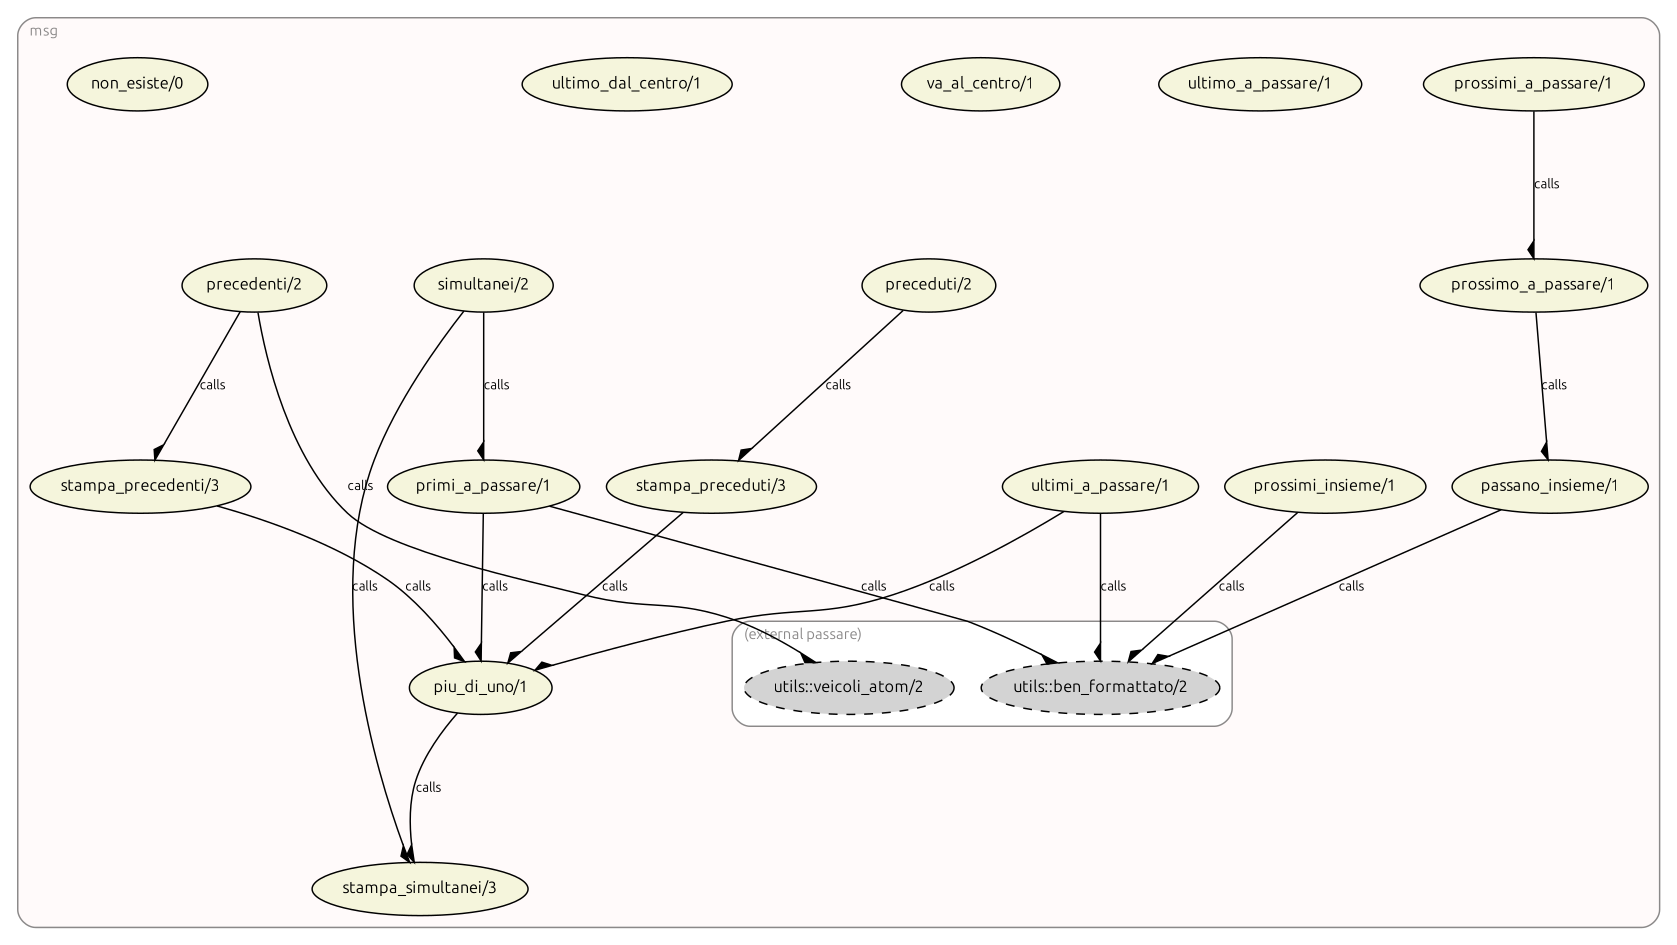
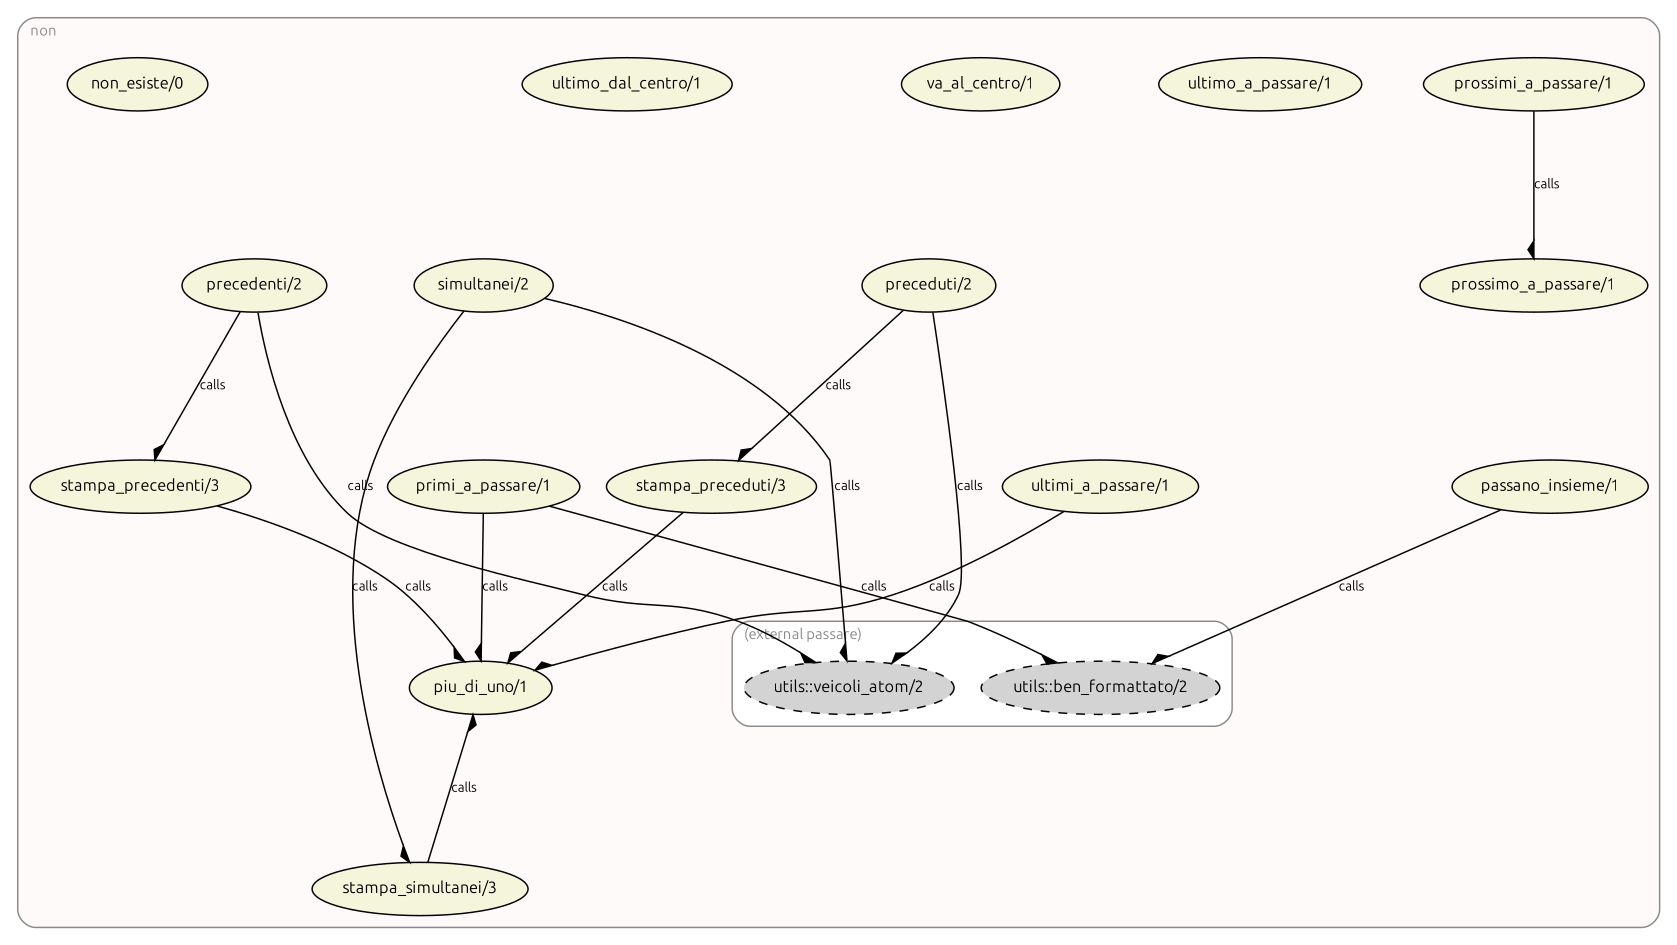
(44, 32) -> (44, 32)
(484, 377) -> (778, 405)
(1541, 377) -> none
(1325, 487) -> none
none -> (956, 492)
(1100, 578) -> none
(418, 773) -> (448, 797)
